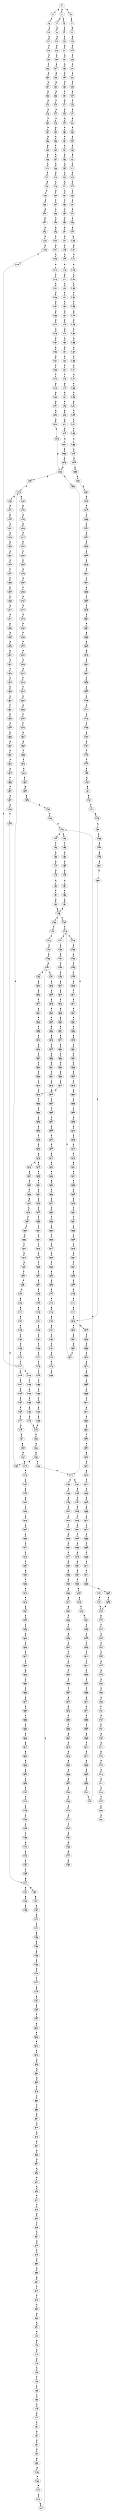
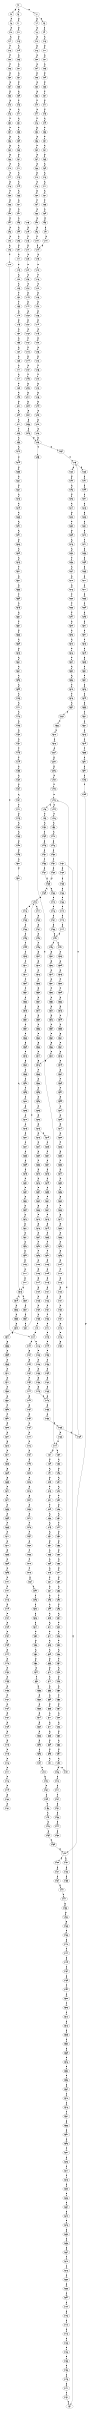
(64, 245) -> (42, 245)
(105, 1606) -> (7, 1577)
(36, 2440) -> (73, 1633)
